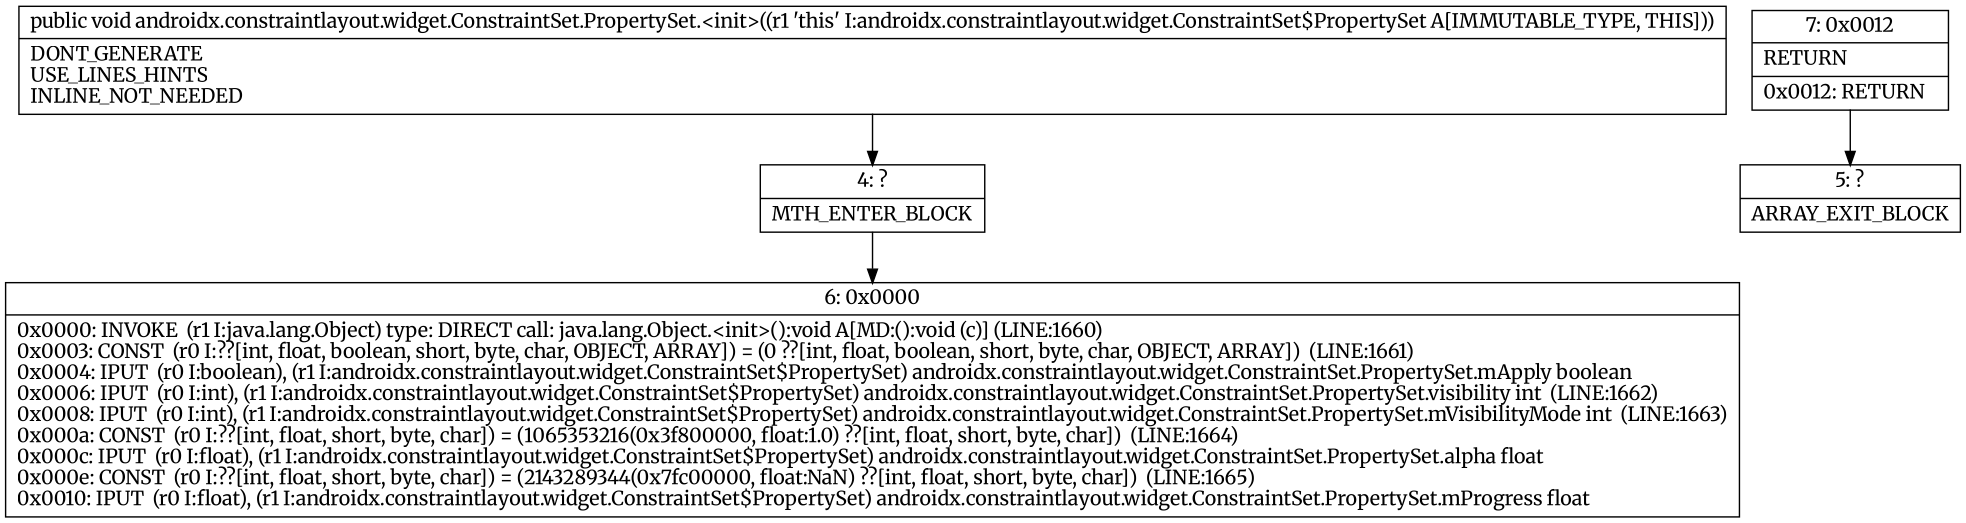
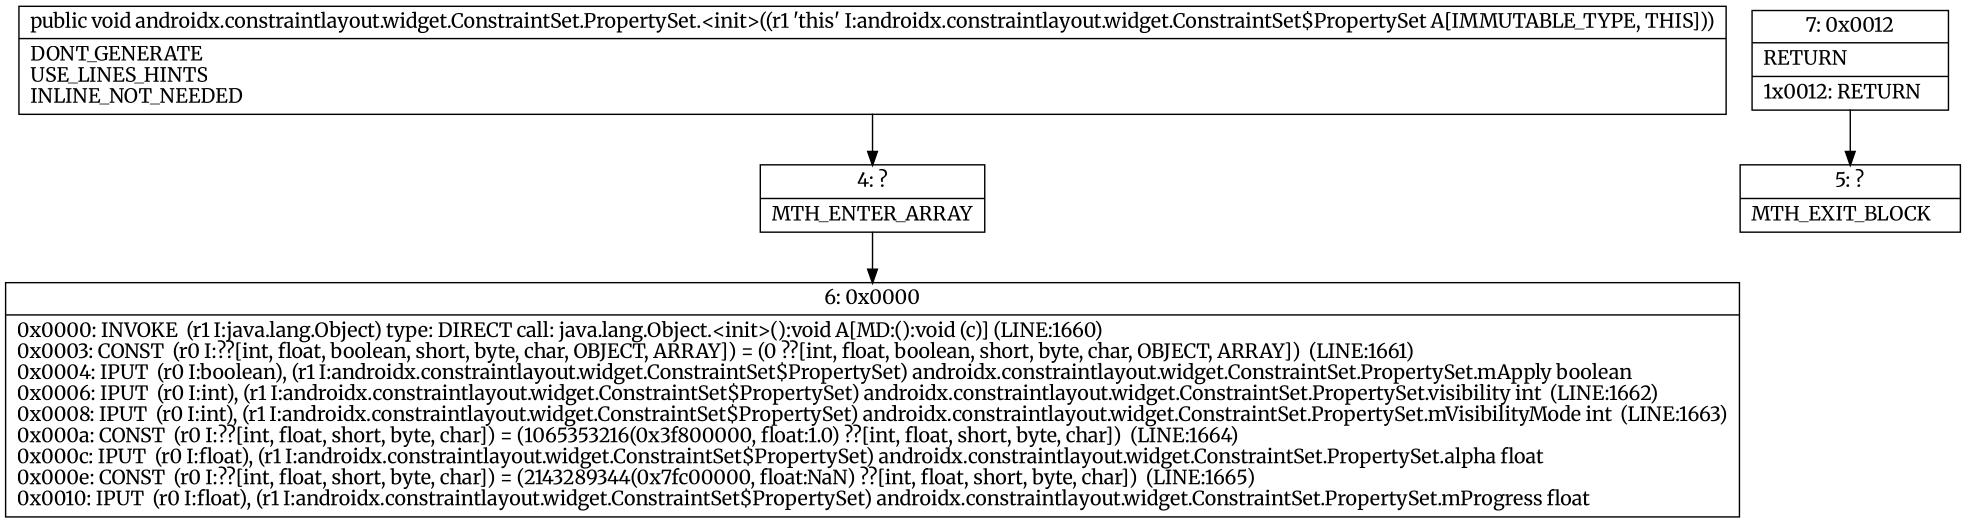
(1850, 93) -> (1848, 93)
(872, 215) -> (873, 215)
(1850, 215) -> (1841, 215)
